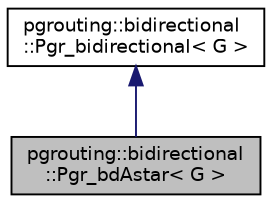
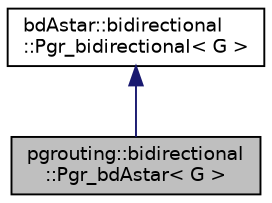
(136, 37) -> (136, 37)
